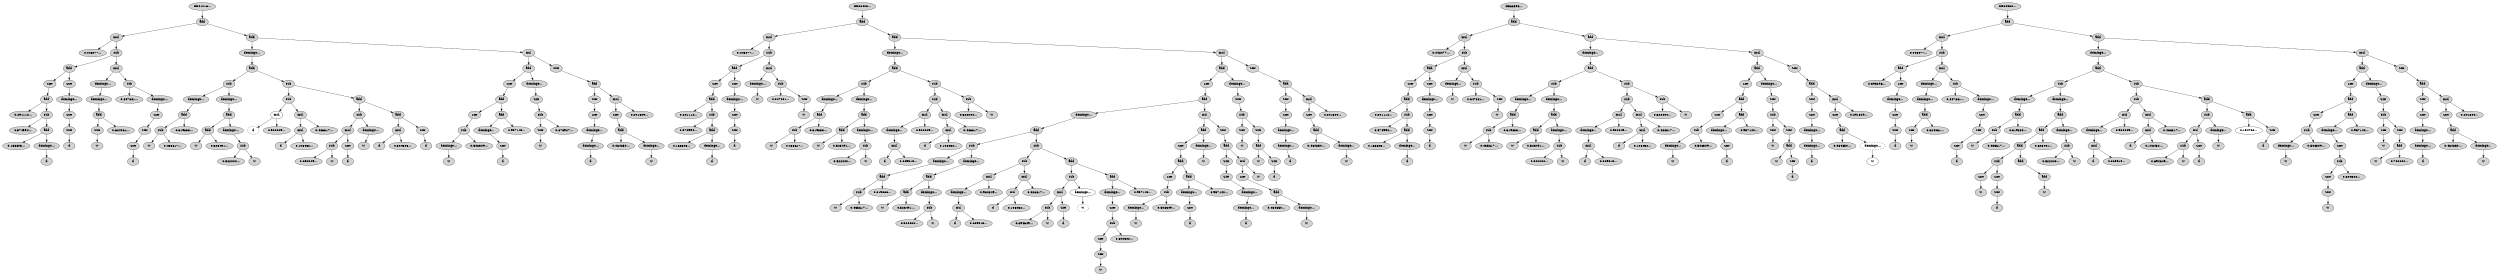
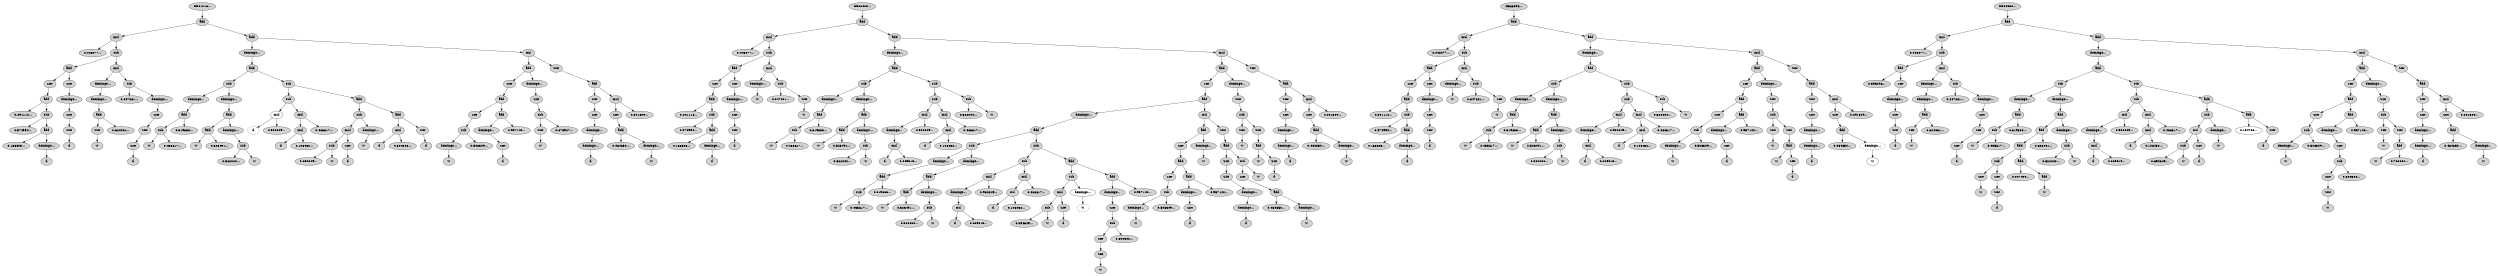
none -> (2021, 177)
